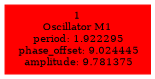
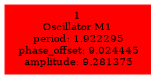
(78, 62) -> (78, 62)
